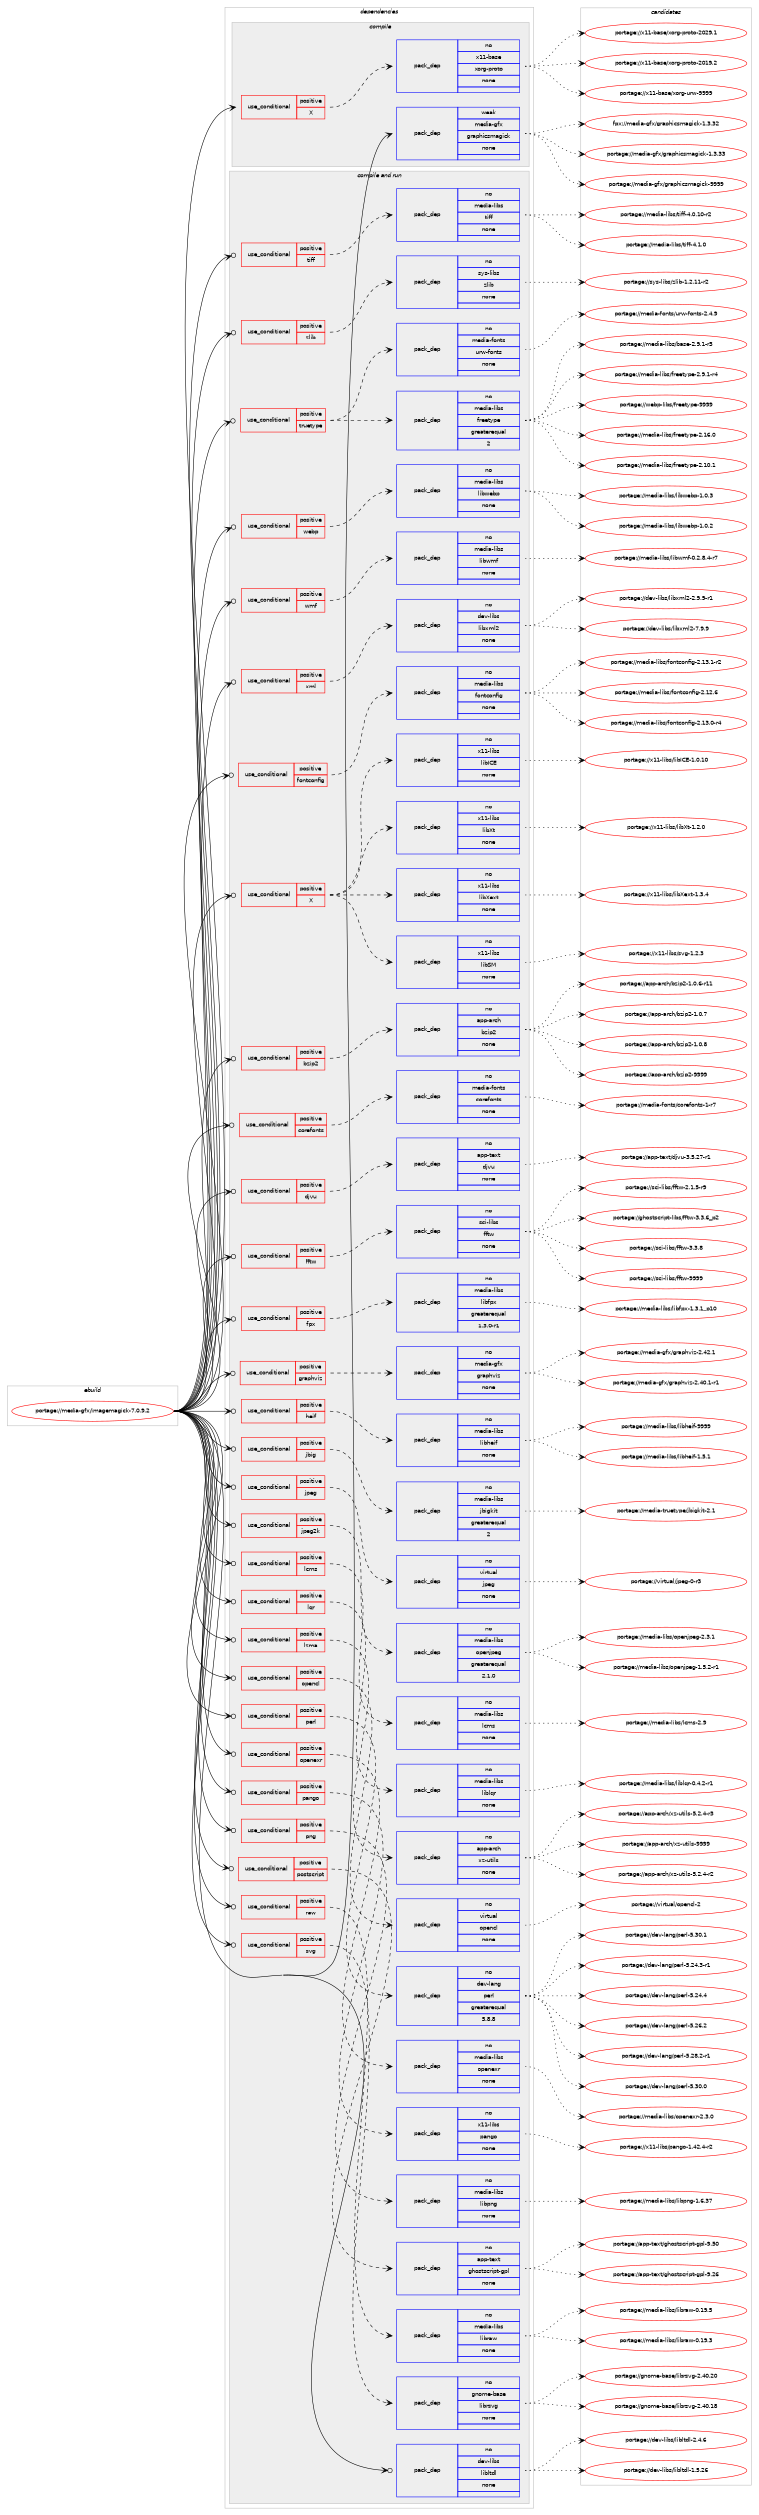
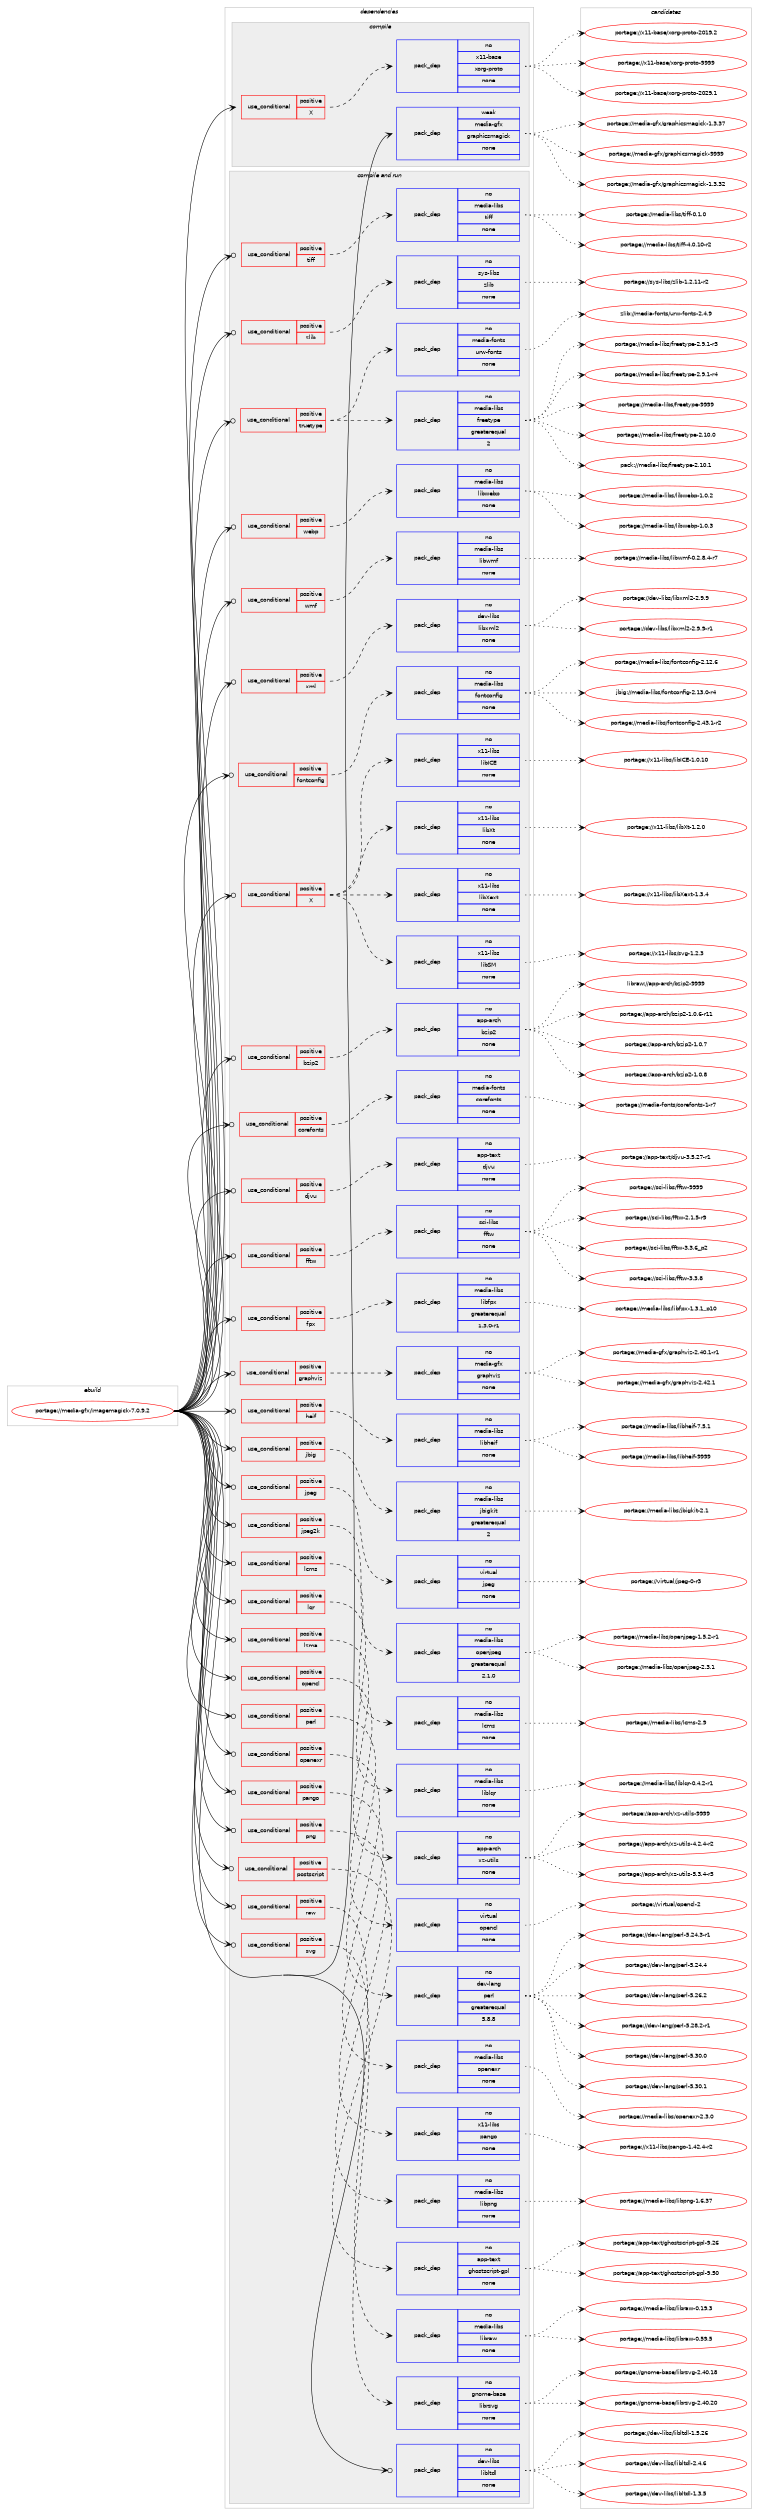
(666, 94) -> (666, 63)
(666, 124) -> (666, 185)
(666, 154) -> (666, 124)
(666, 245) -> (666, 215)
(666, 314) -> (666, 314)
(666, 345) -> (666, 345)
(666, 405) -> (666, 405)
(666, 435) -> (666, 435)
(666, 466) -> (666, 466)
(666, 629) -> (666, 599)
(666, 663) -> (666, 723)
(666, 723) -> (666, 693)
(666, 1075) -> (666, 984)
(666, 1218) -> (666, 1248)
(666, 1457) -> (666, 1427)
(666, 1511) -> (666, 1511)
(666, 1814) -> (666, 1875)
(666, 1875) -> (666, 1844)
(666, 2311) -> (666, 2339)
none -> (666, 2494)
